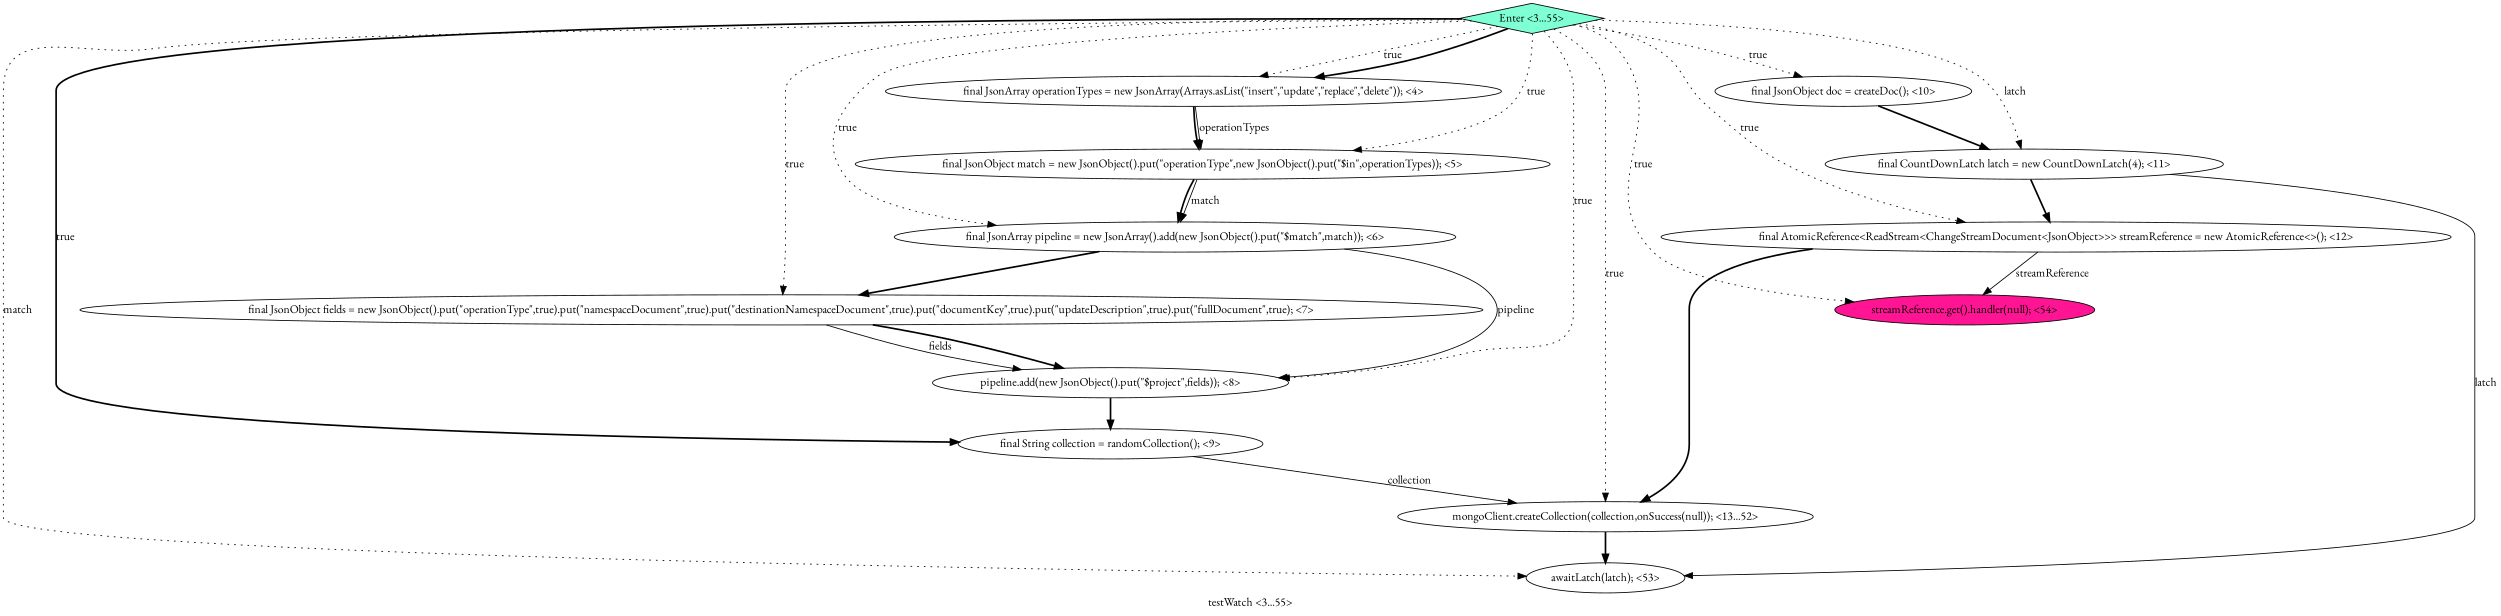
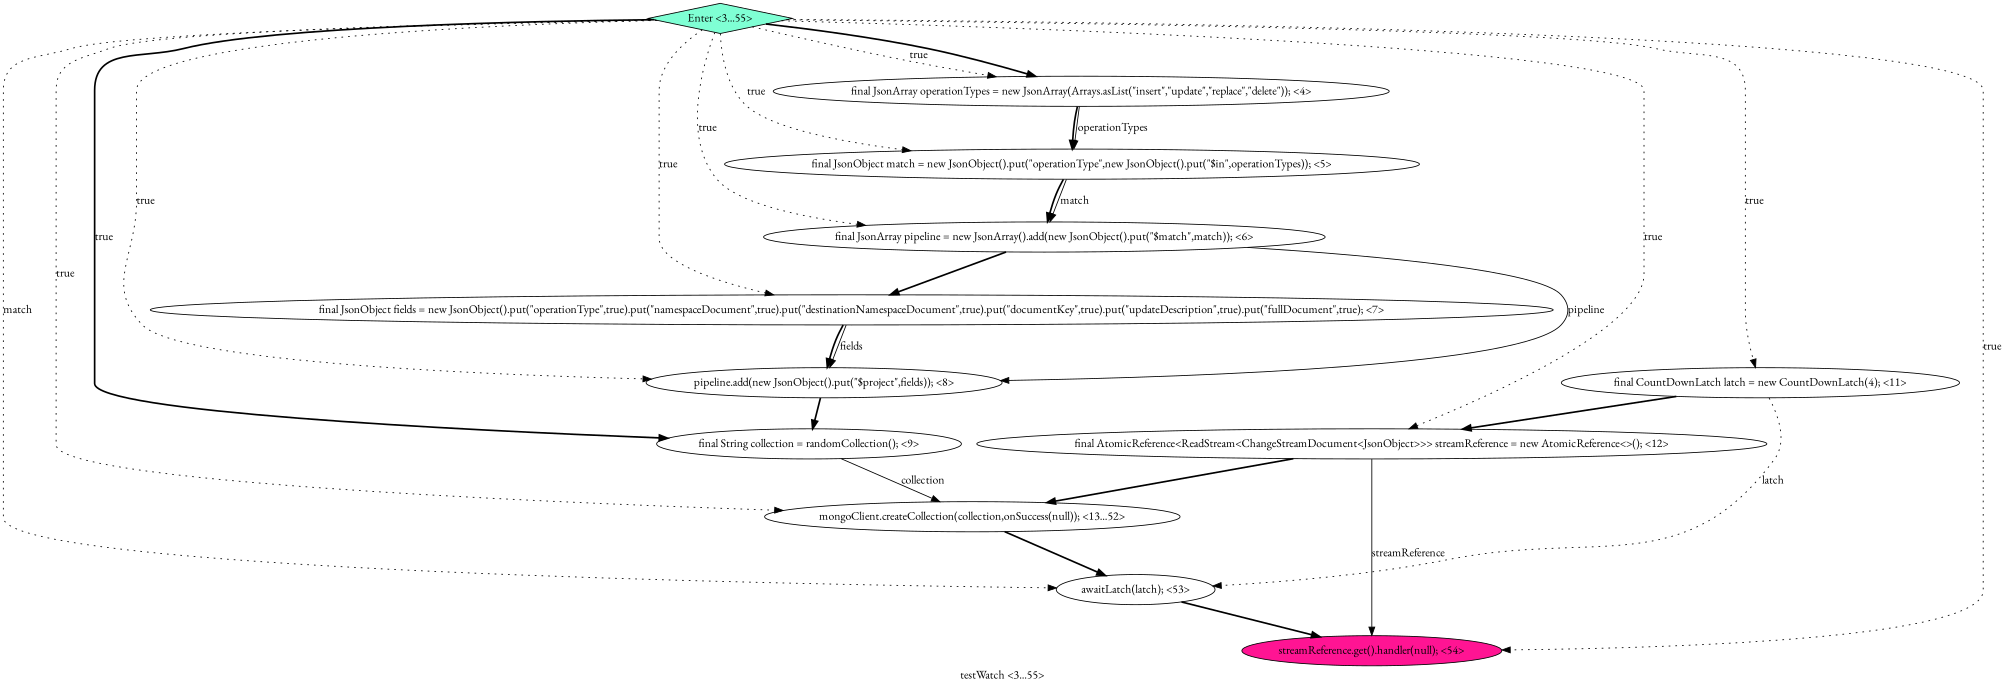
(1843, 91) -> none
(2015, 91) -> (1755, 201)
(2384, 542) -> (1543, 549)
none -> (1247, 618)
